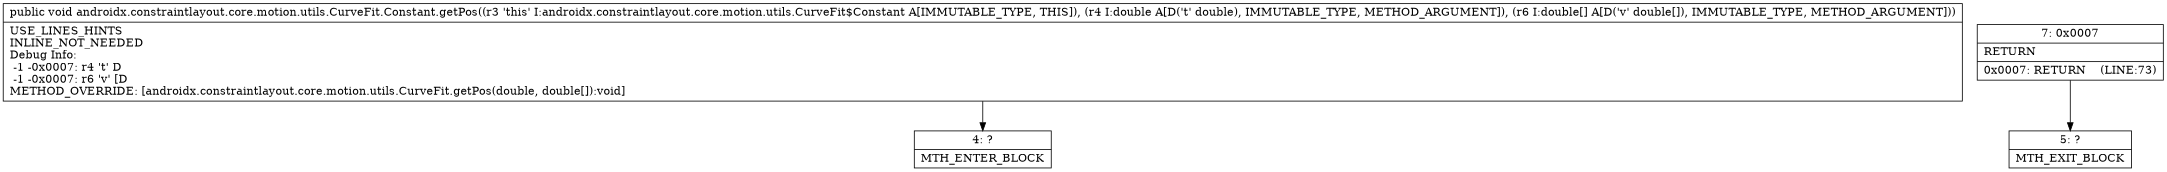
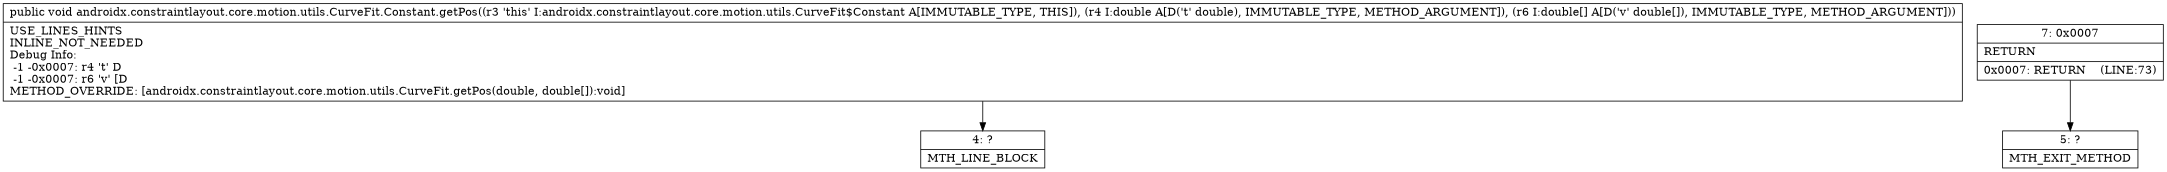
(983, 158) -> (983, 158)
(2070, 158) -> (2070, 158)
